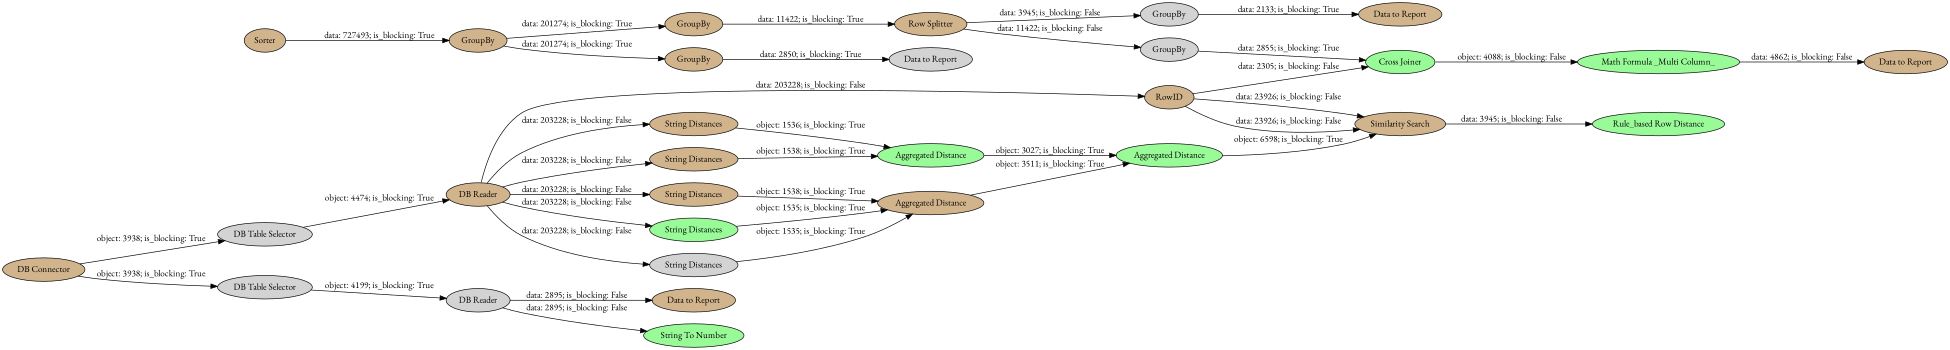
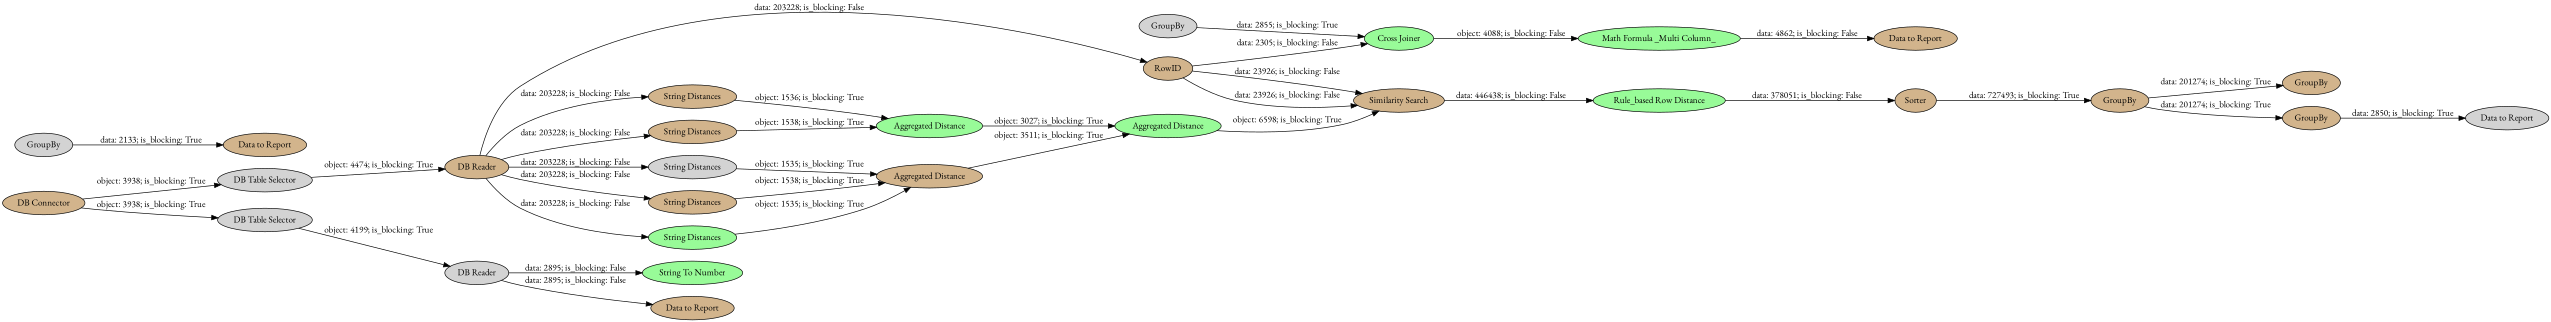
(931, 24) -> none
none -> (1807, 101)
(1512, 119) -> (1511, 96)
